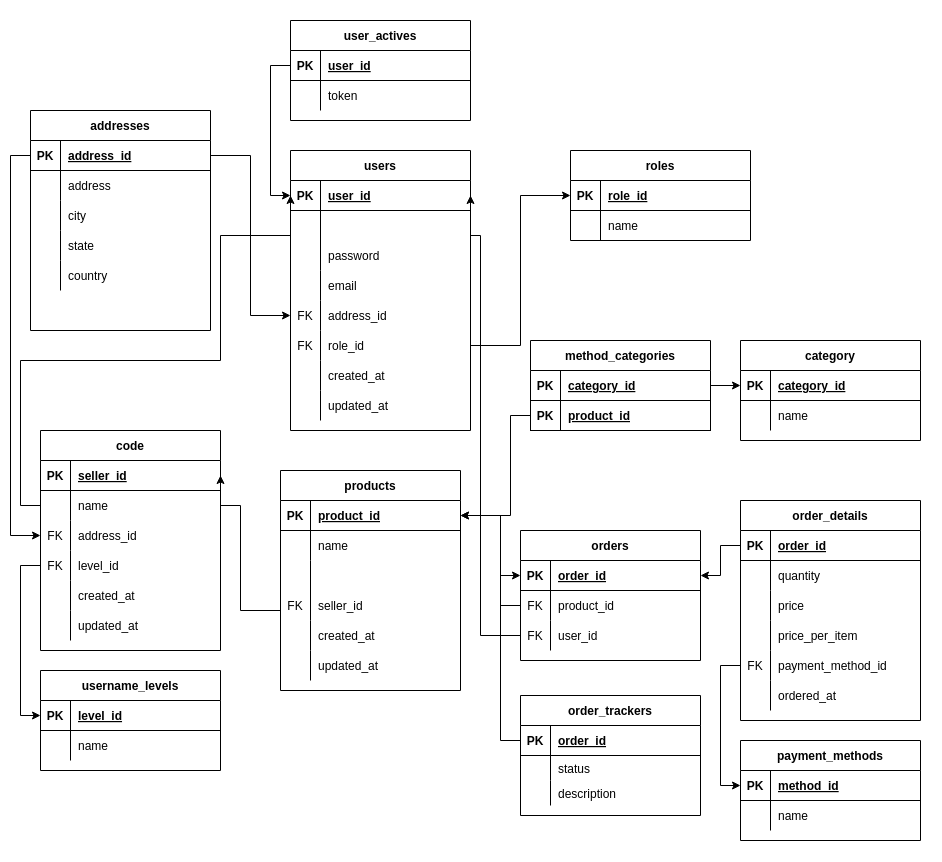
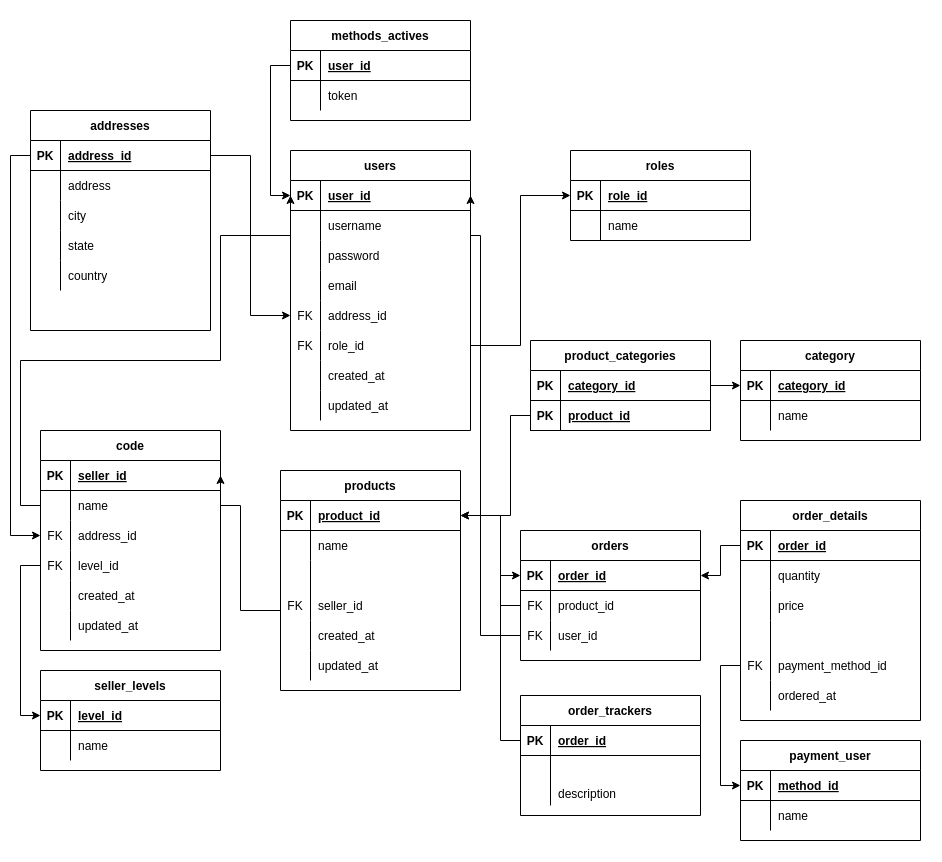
(380, 36) -> (380, 36)
none -> (396, 226)
(620, 356) -> (620, 356)
(846, 636) -> none
(130, 686) -> (130, 686)
(830, 756) -> (830, 756)
(626, 768) -> none
